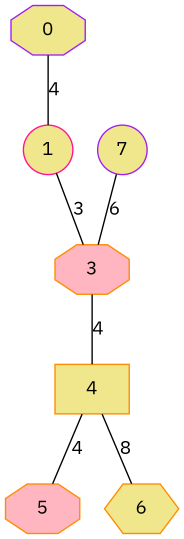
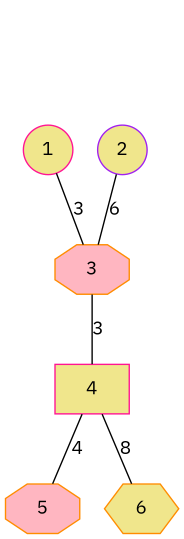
(48, 30) -> none
(122, 150) -> (122, 150)
(98, 329) -> (98, 329)
(92, 389) -> (92, 389)
